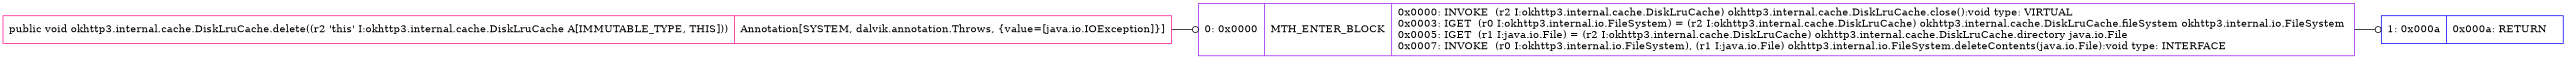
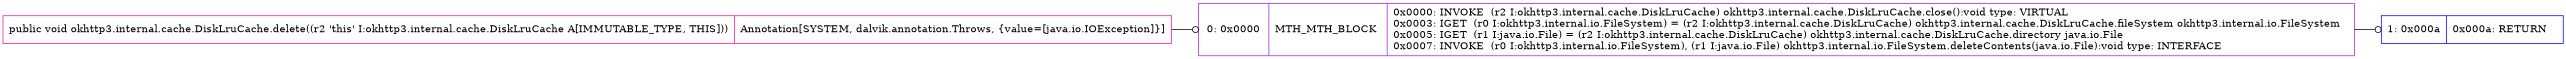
(1328, 29) -> (1326, 29)
